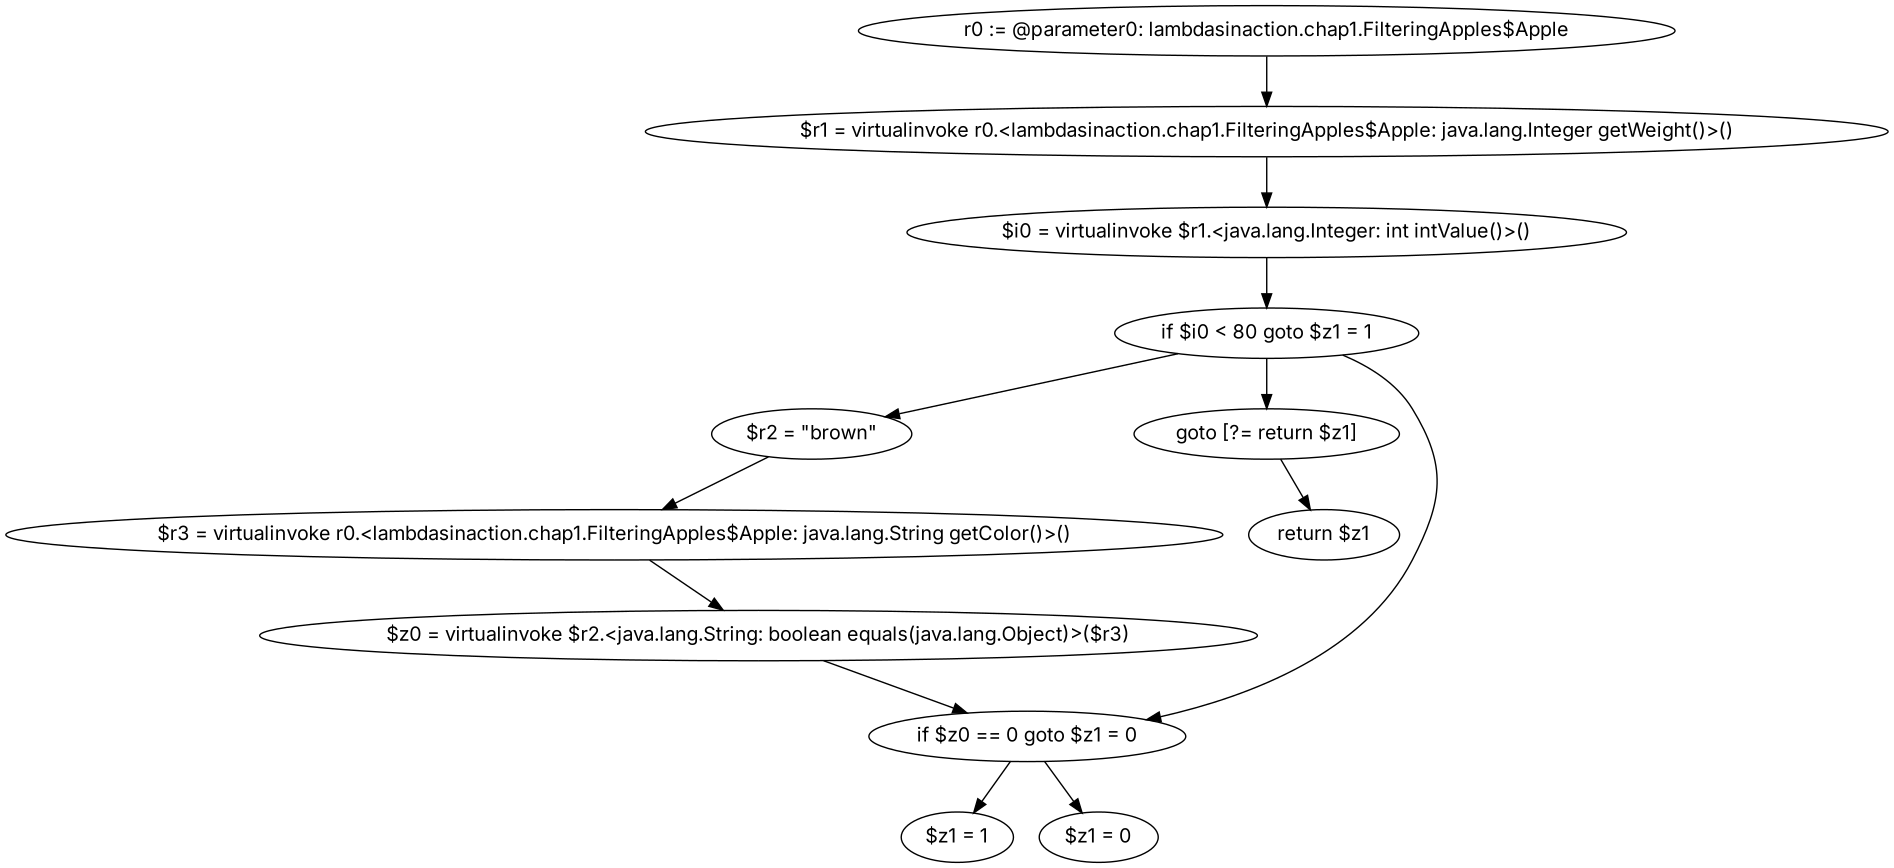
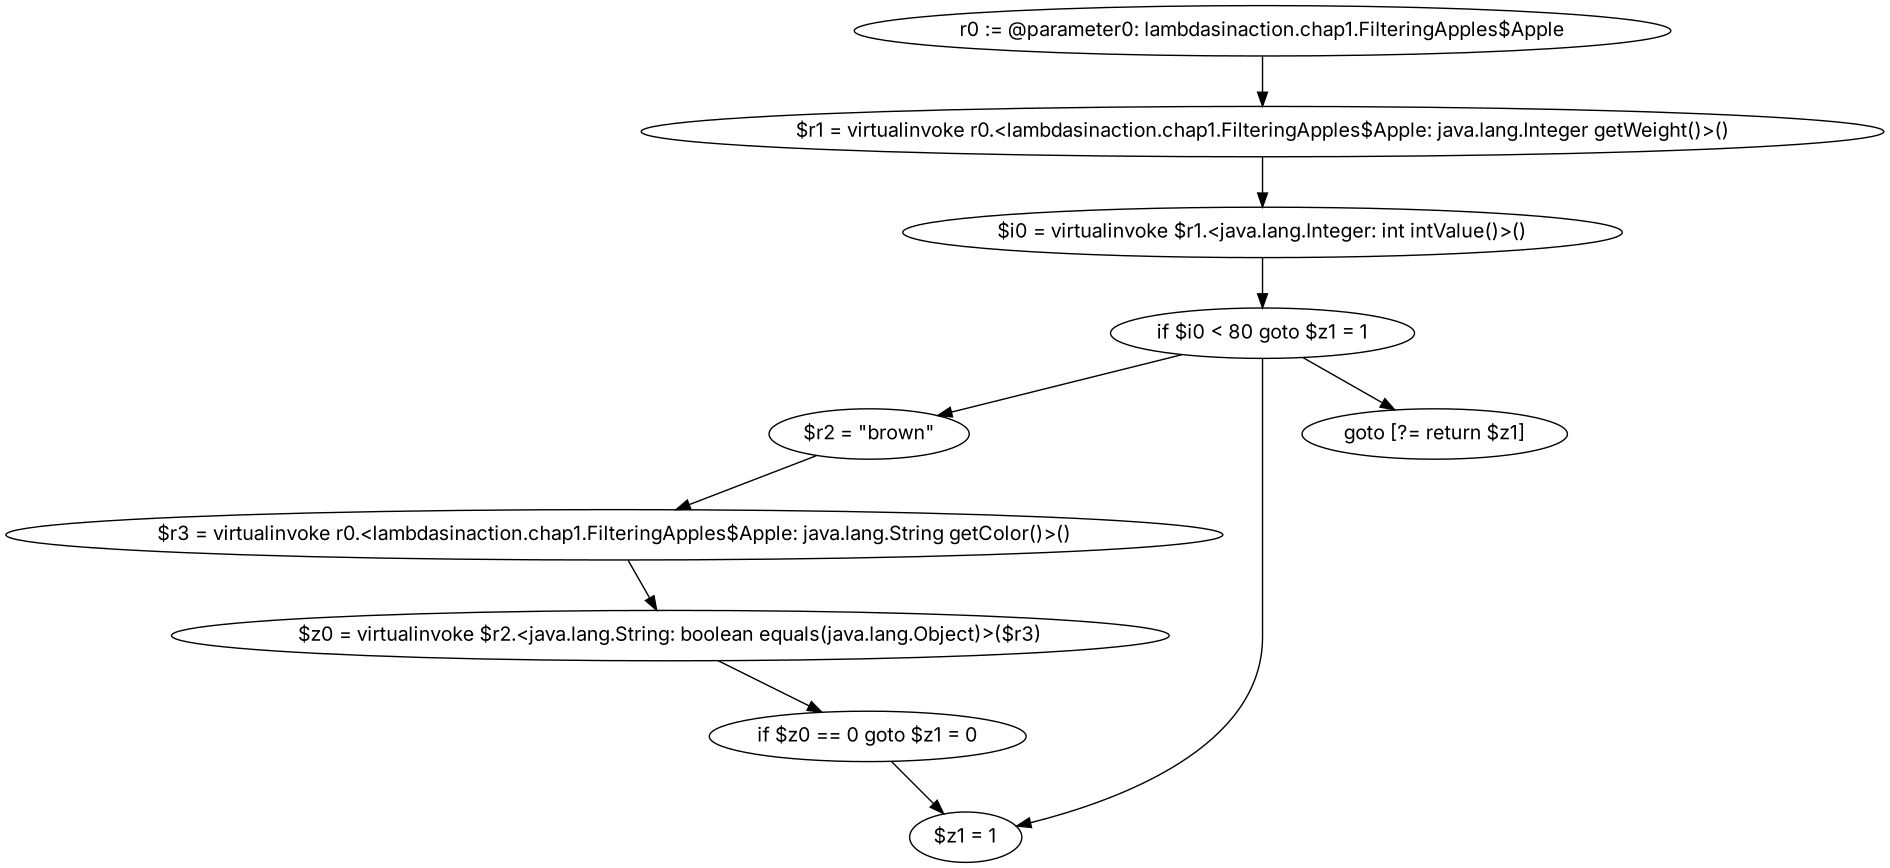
(1324, 535) -> none
(1397, 583) -> (1259, 657)
(1099, 837) -> none
